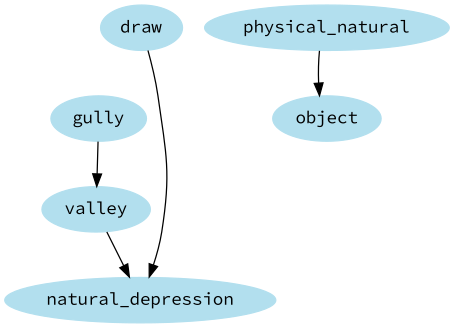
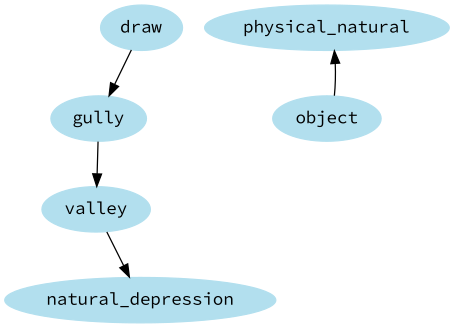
(318, 67) -> (335, 80)
(166, 158) -> (123, 67)
